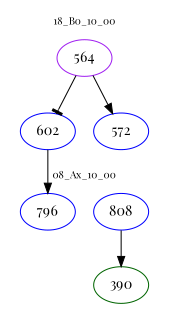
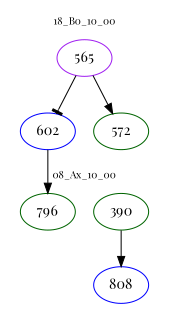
(84, 58) -> (84, 58)
(121, 131) -> (121, 131)
(48, 212) -> (48, 212)
(121, 243) -> (121, 243)
